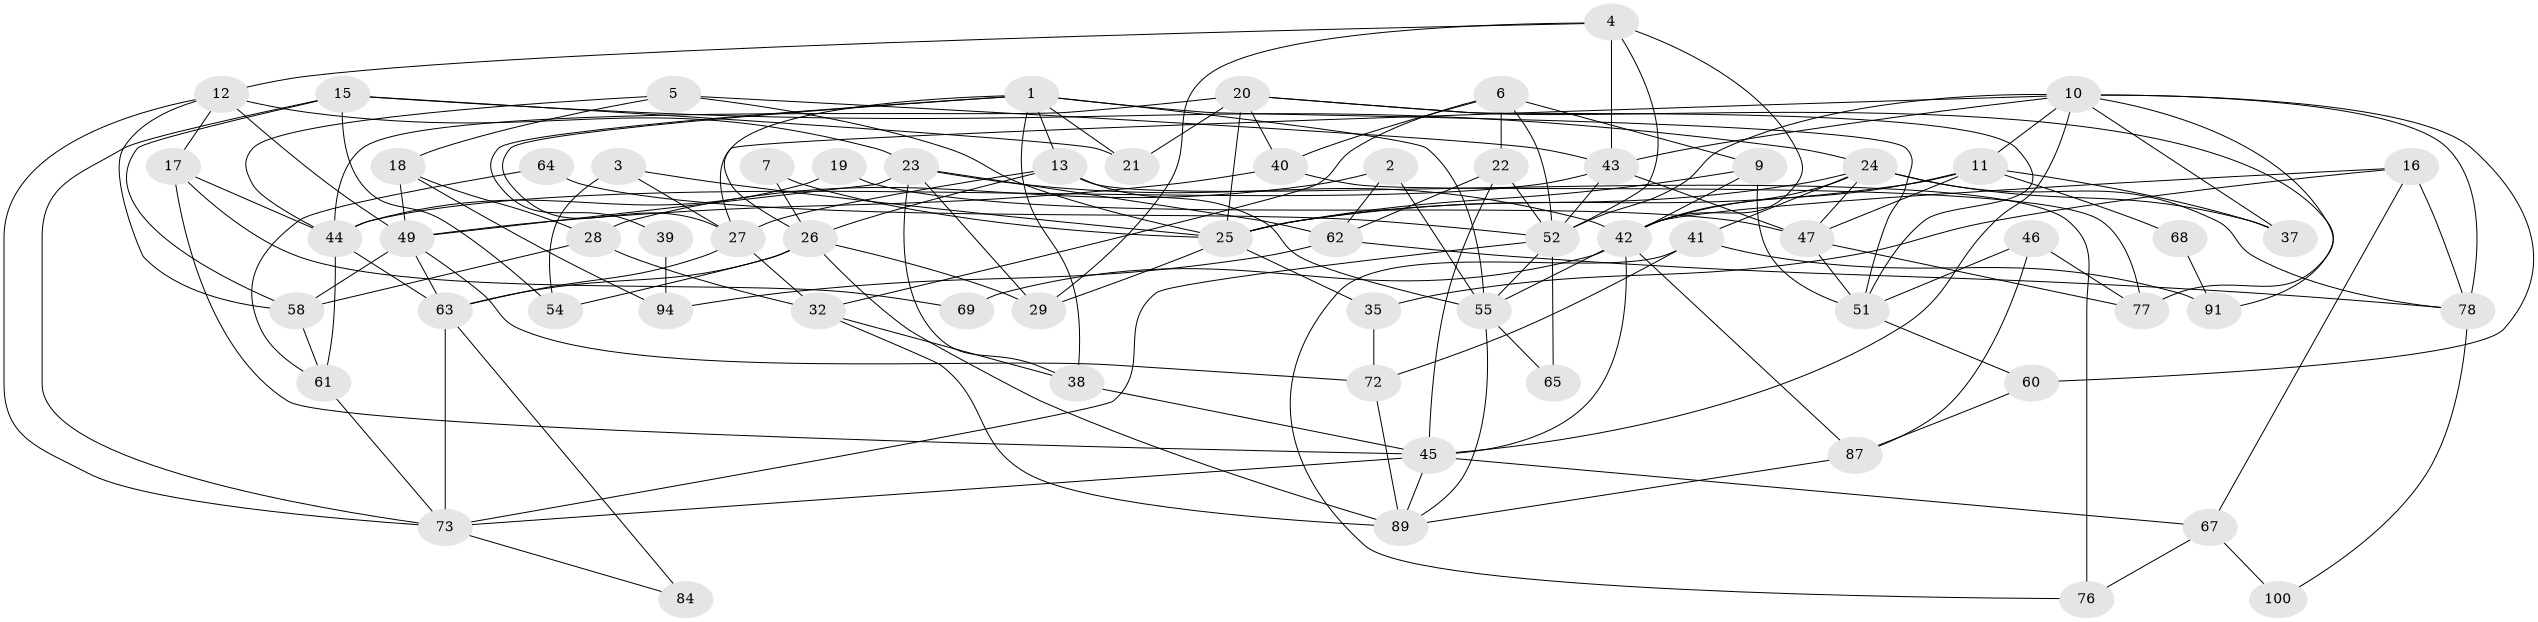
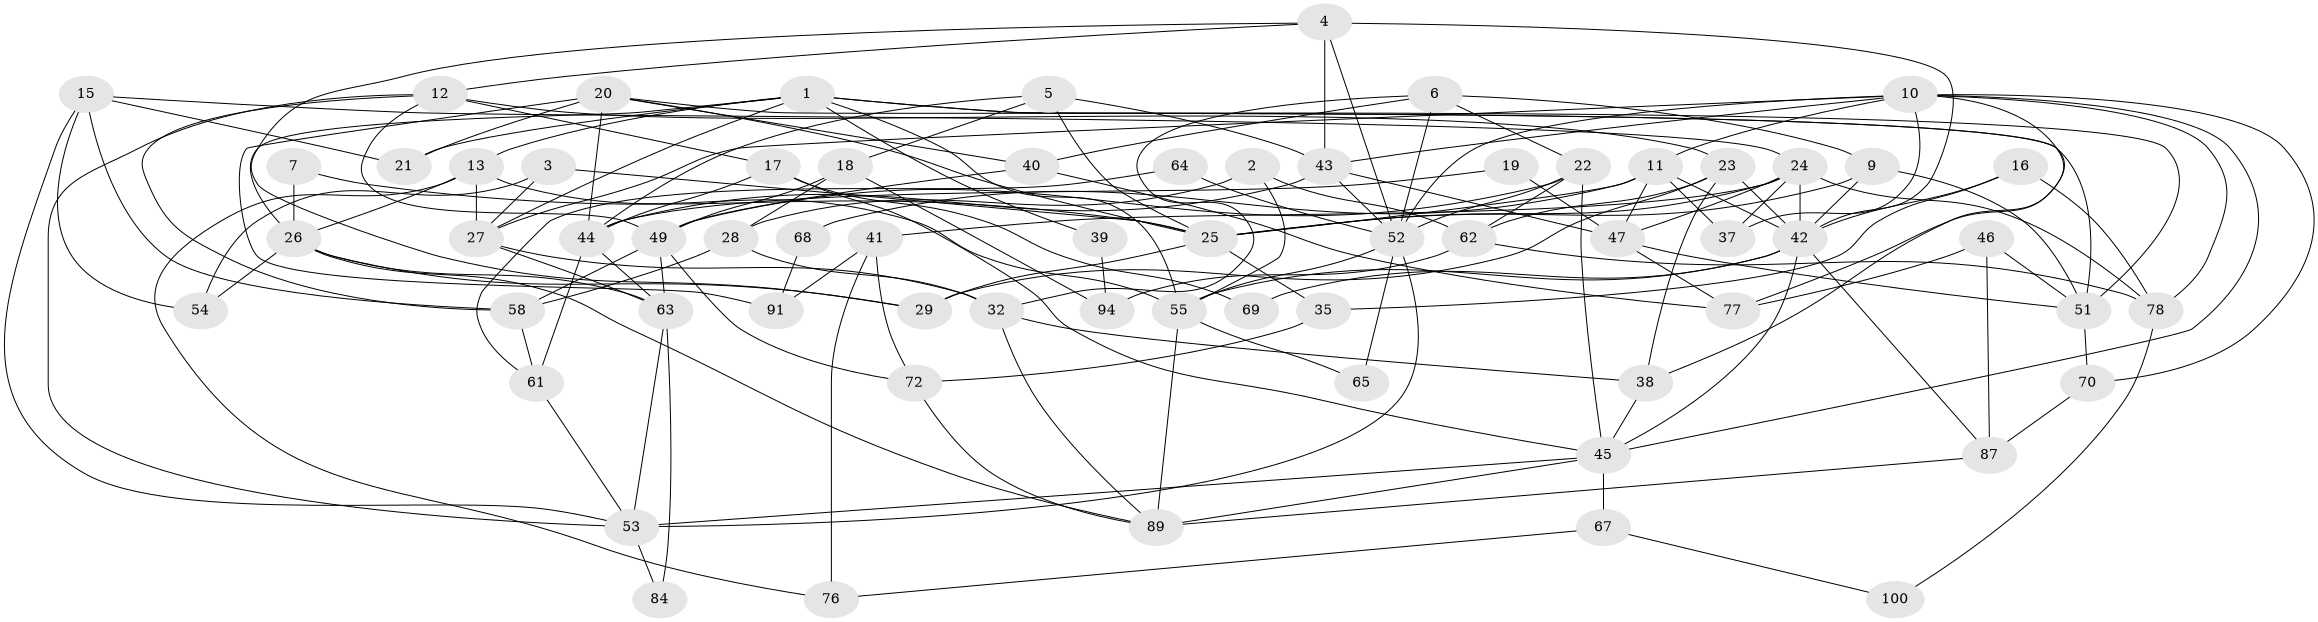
(663, 209) -> (1121, 203)
(2311, 347) -> none
(2032, 383) -> (2088, 383)
(445, 527) -> (632, 527)
